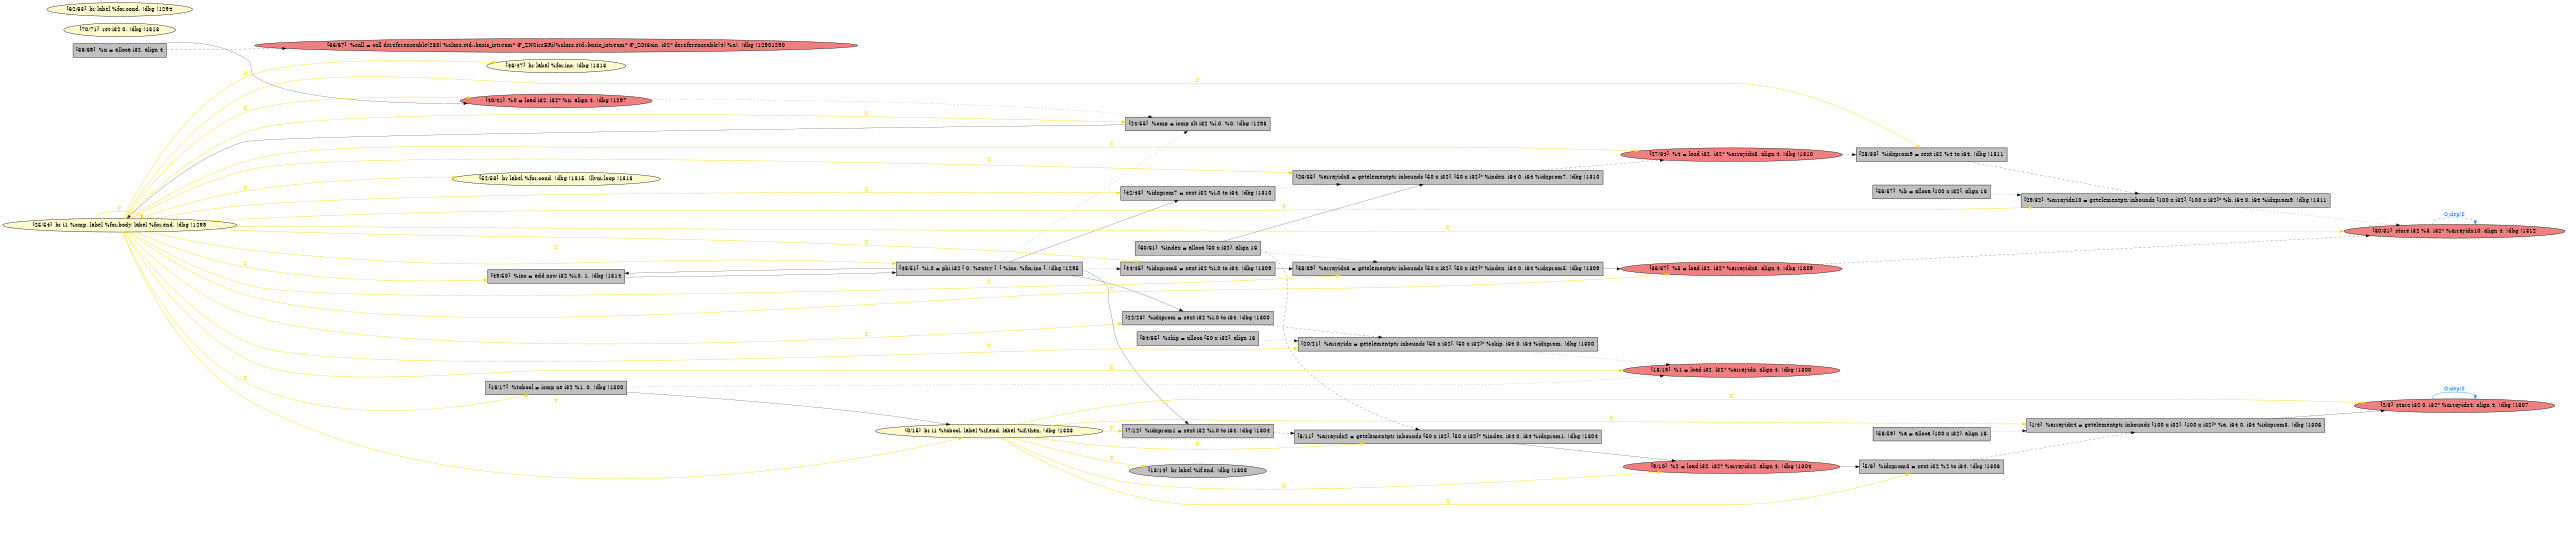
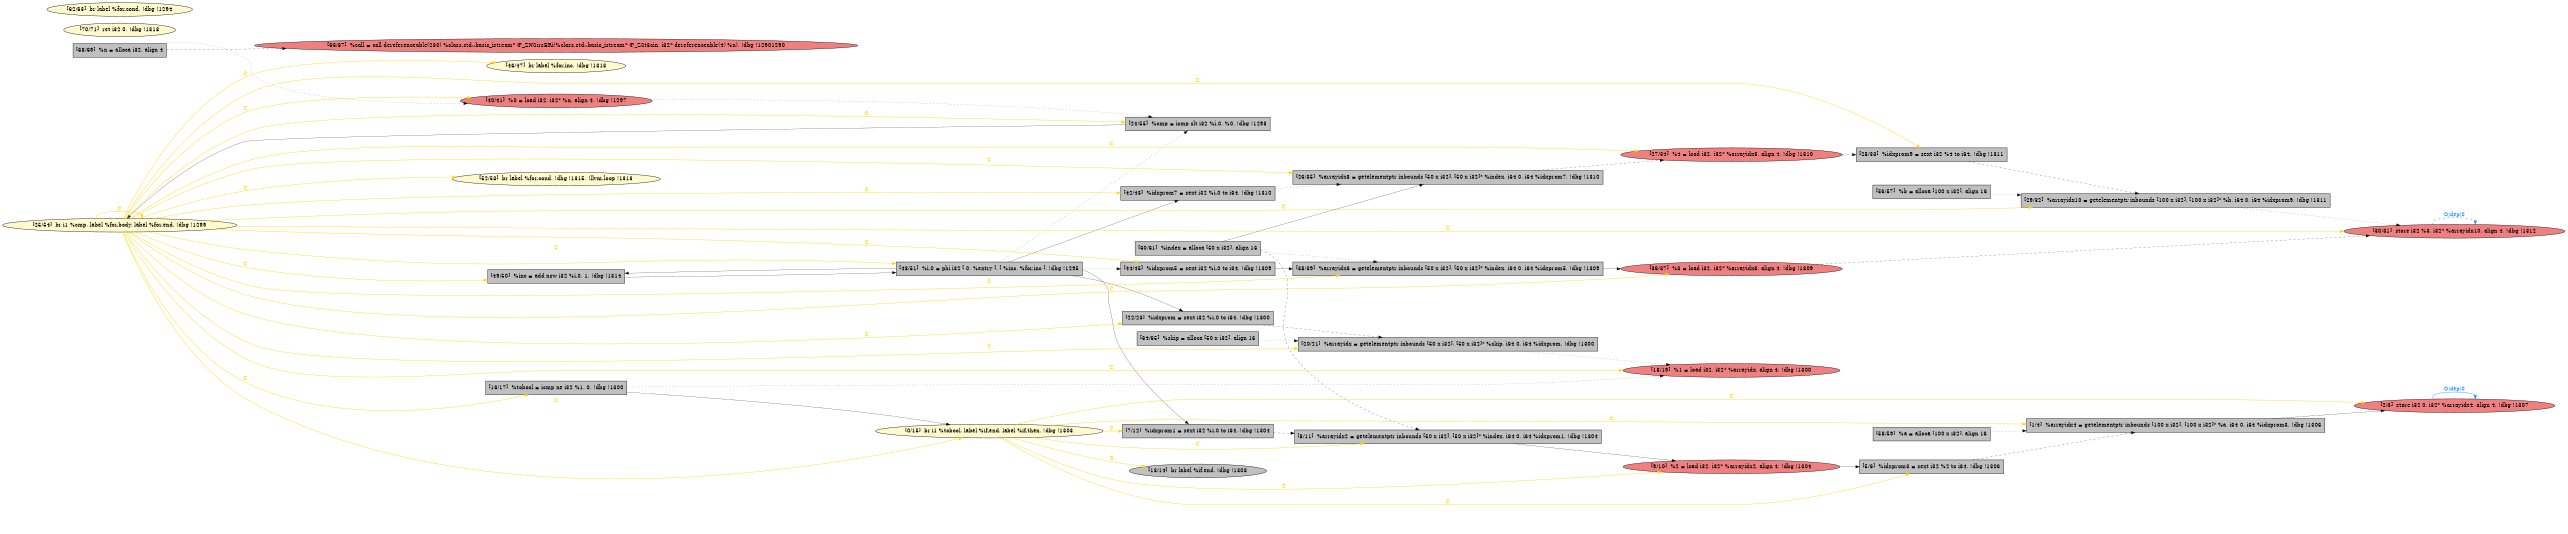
(302, 93) -> (302, 93)
